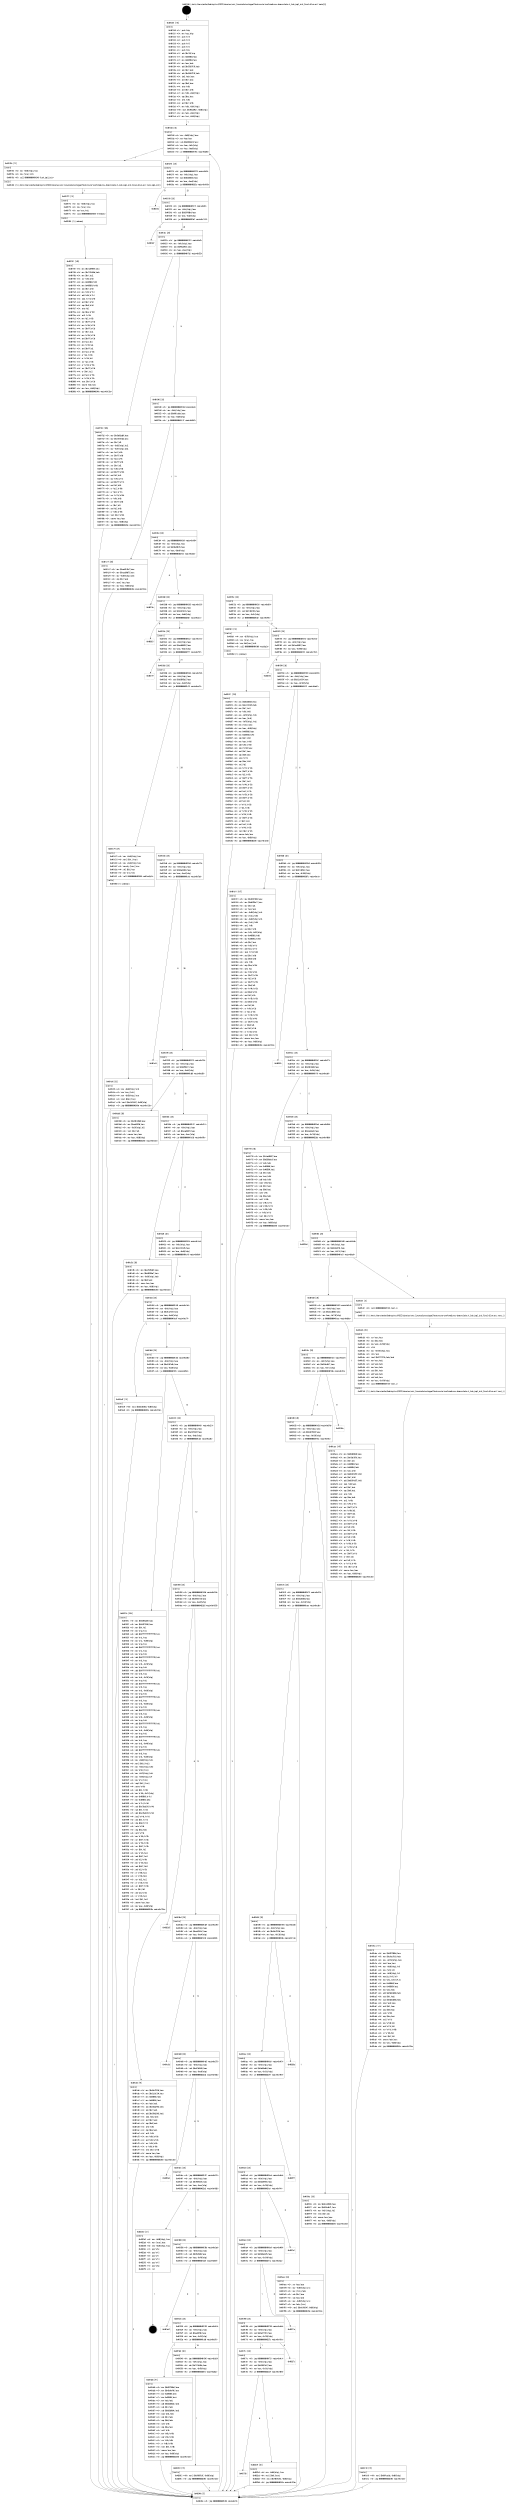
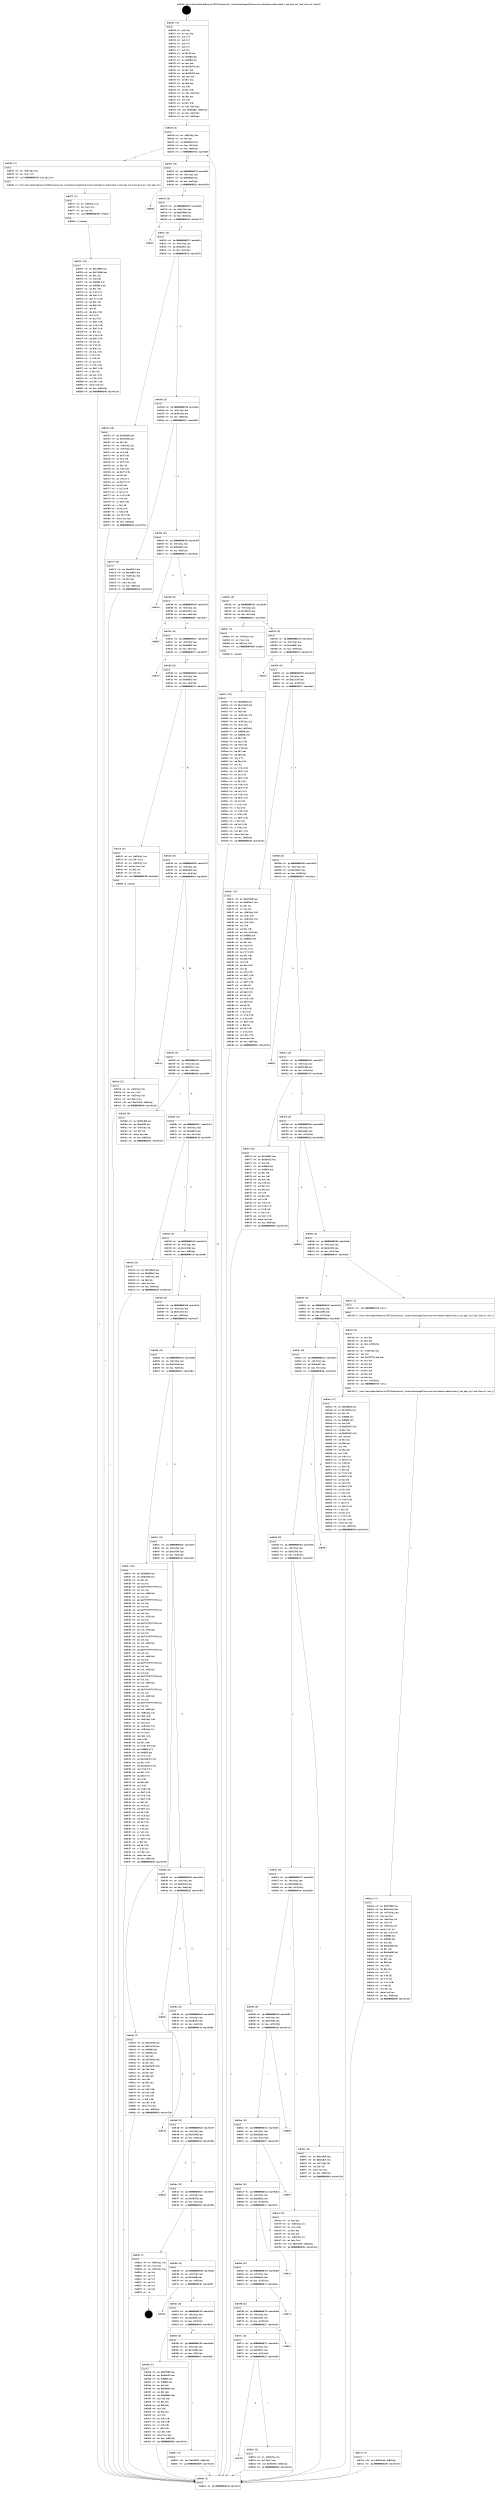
(138, 1405) -> none
(180, 2001) -> (181, 2074)
